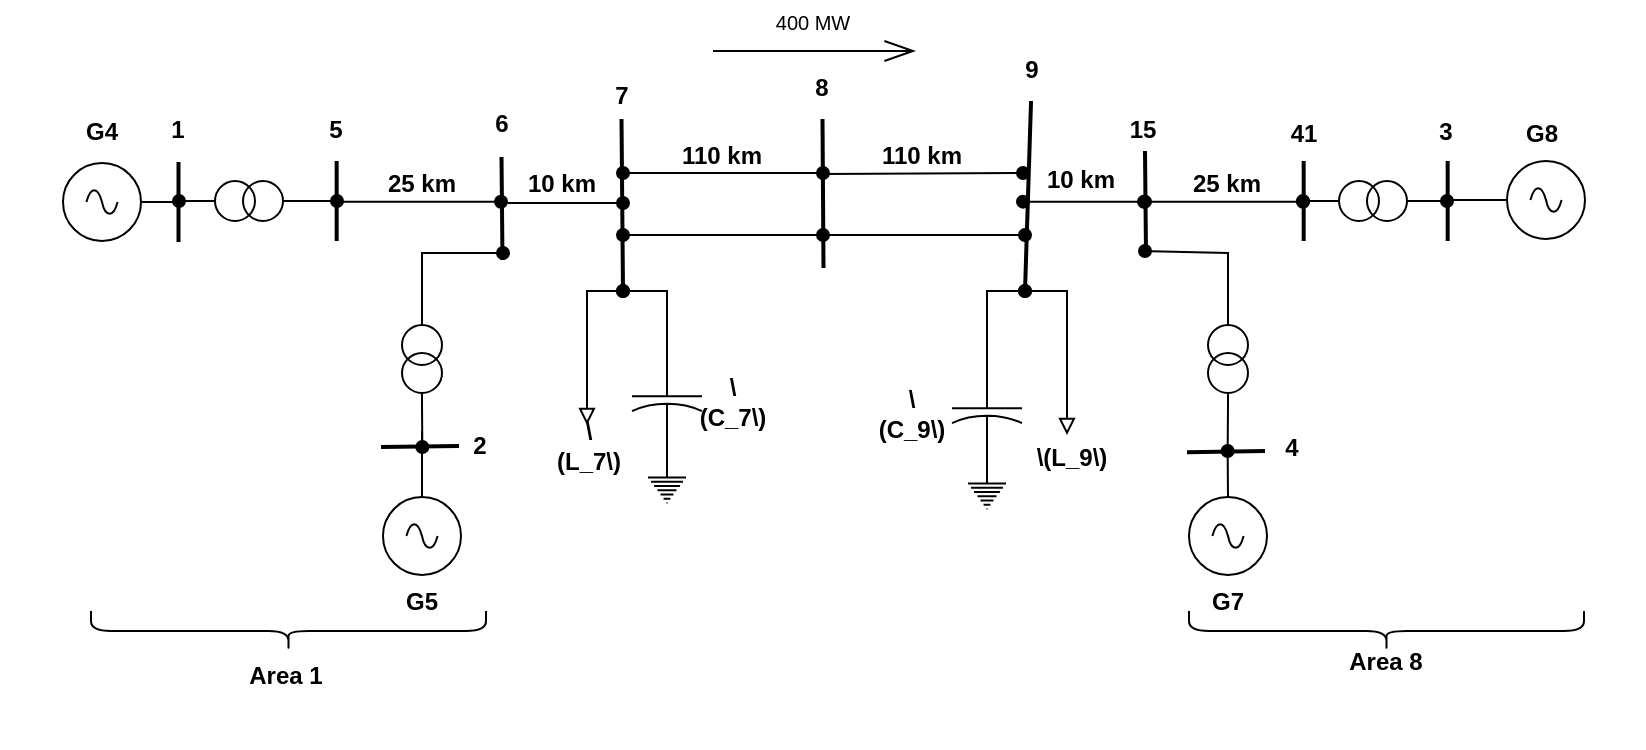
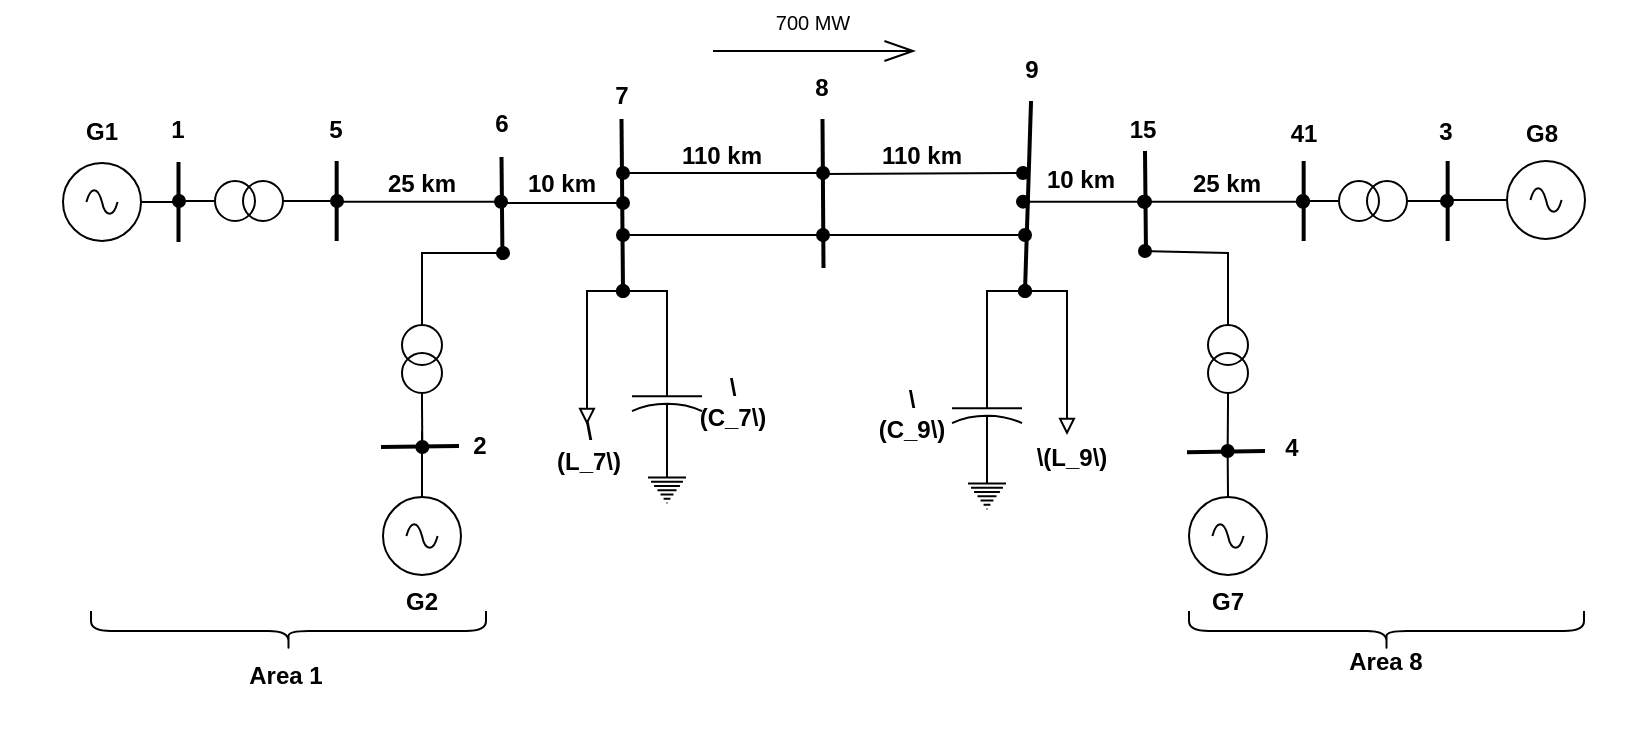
(814, 23) -> (814, 23)
(103, 133) -> (103, 133)
(423, 603) -> (423, 603)
